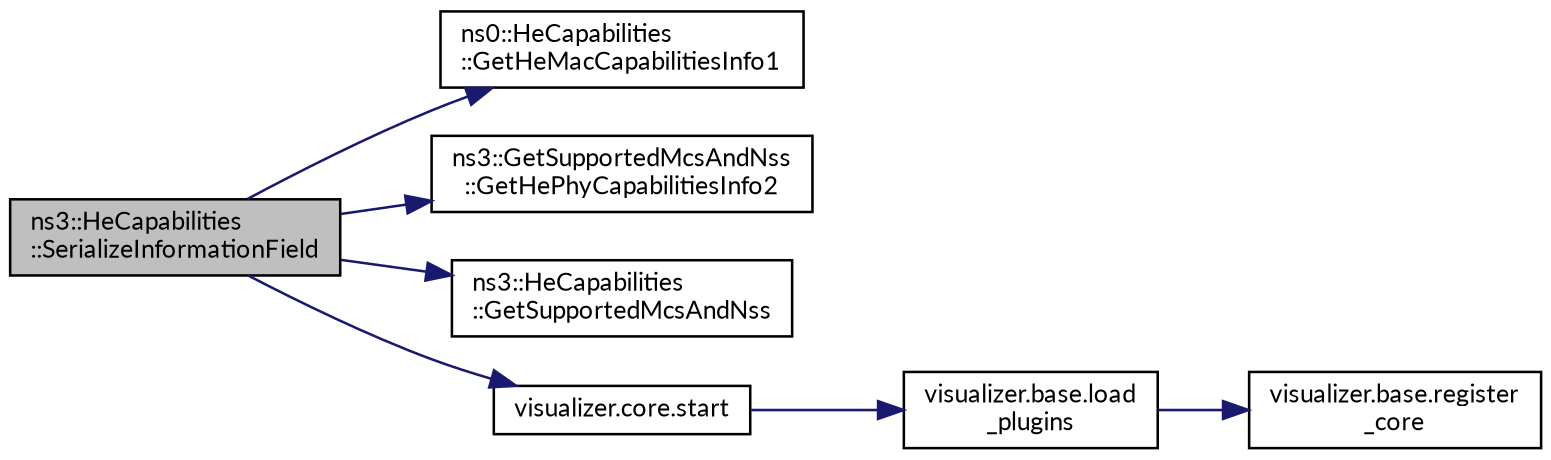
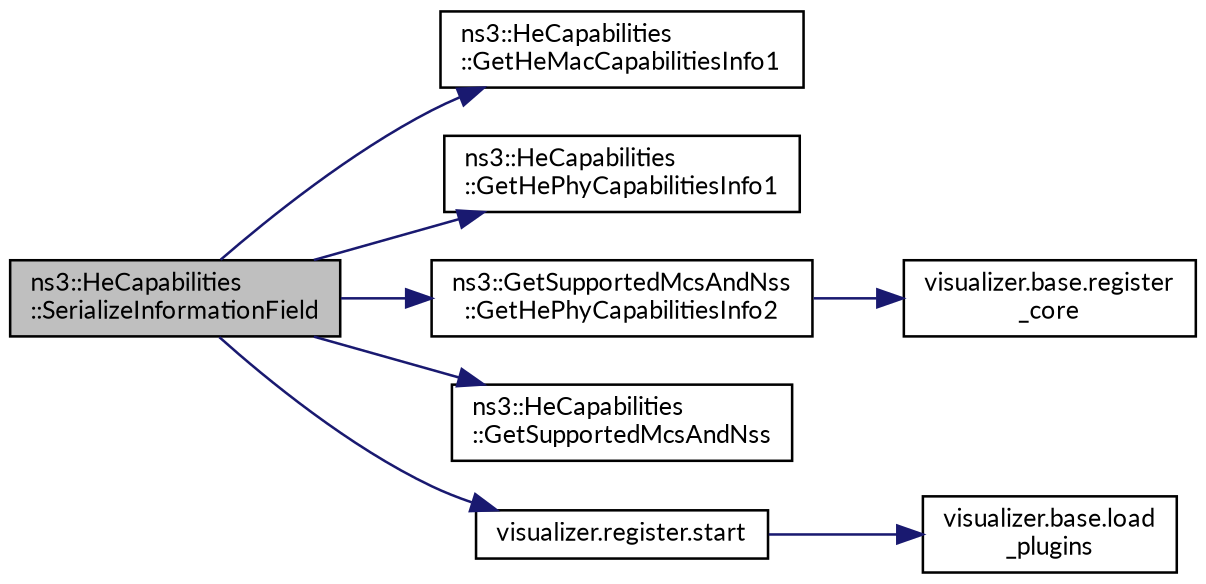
(622, 50) -> (622, 50)
none -> (622, 174)
(622, 410) -> (622, 534)
(1190, 410) -> (845, 298)
